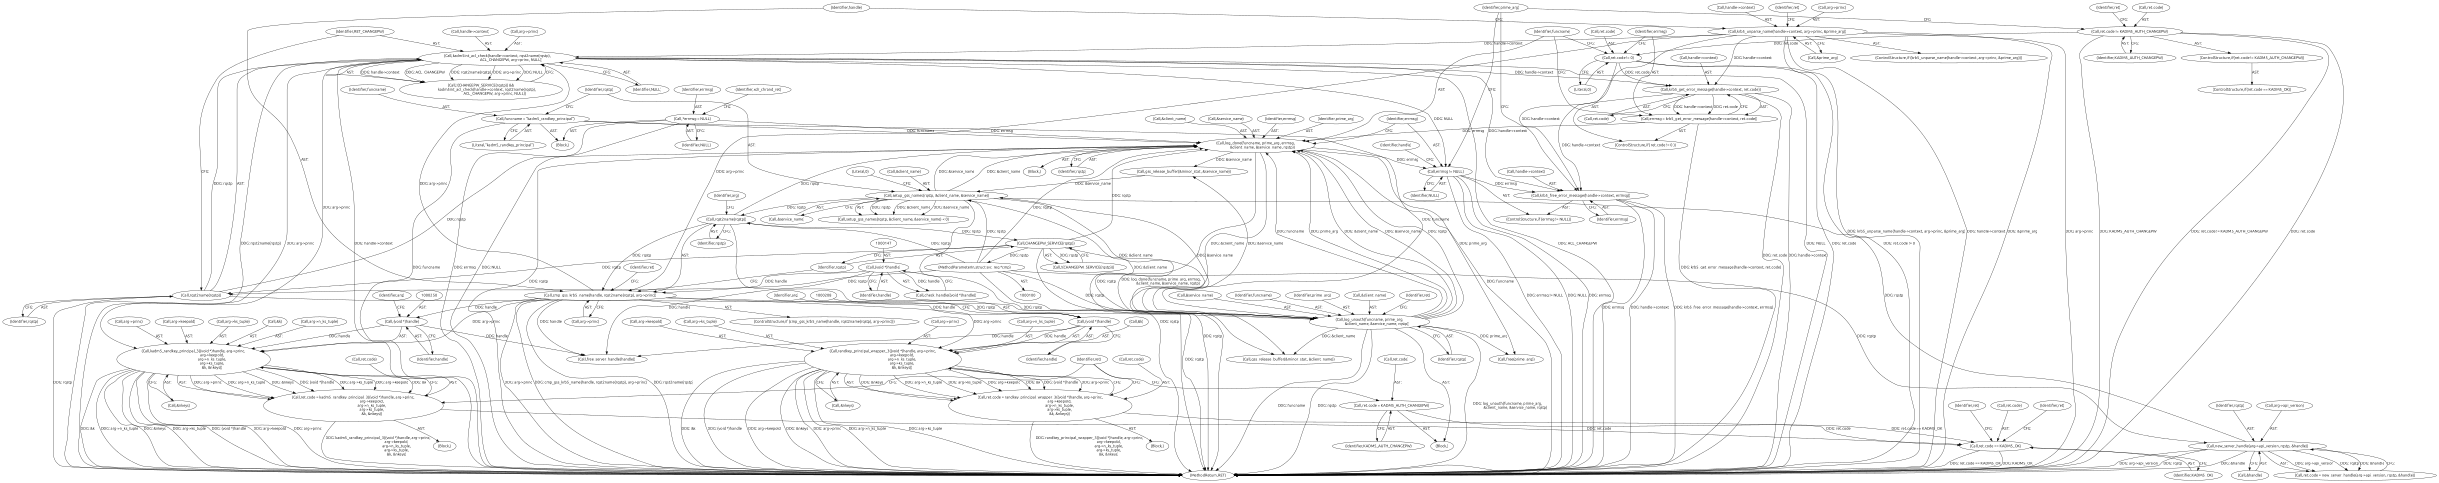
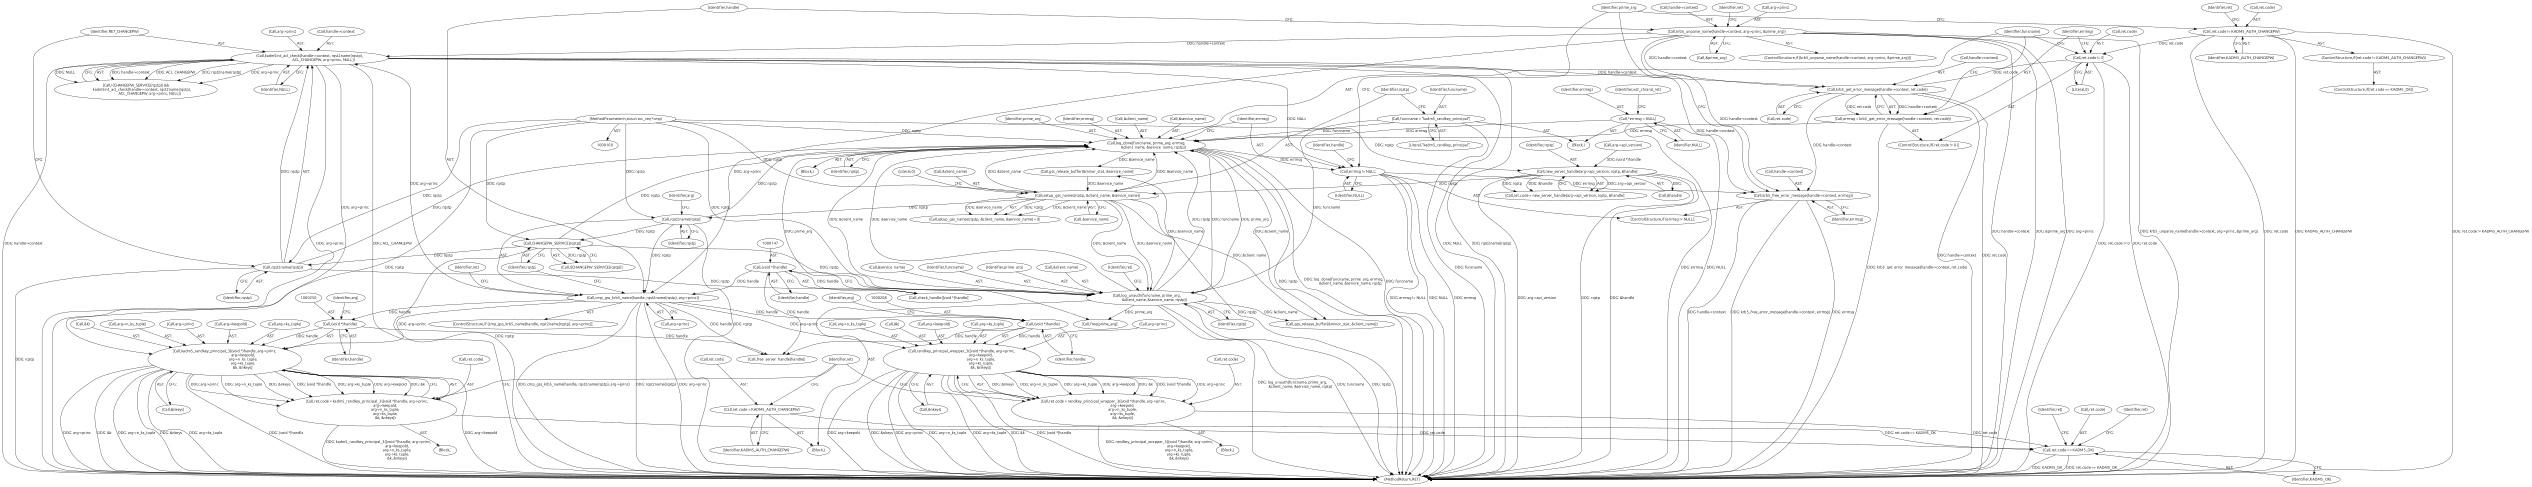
(1009, 254) -> (486, 152)
(2274, 429) -> (1624, 160)
(2255, 463) -> (1678, 184)
